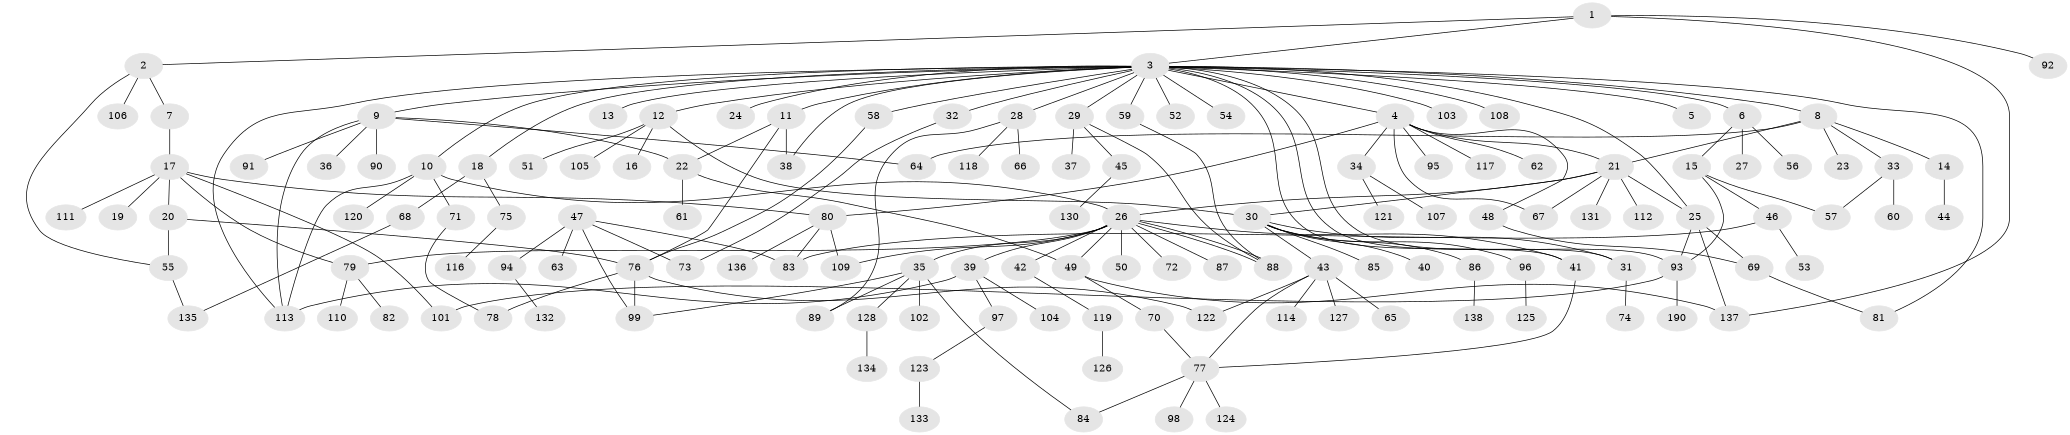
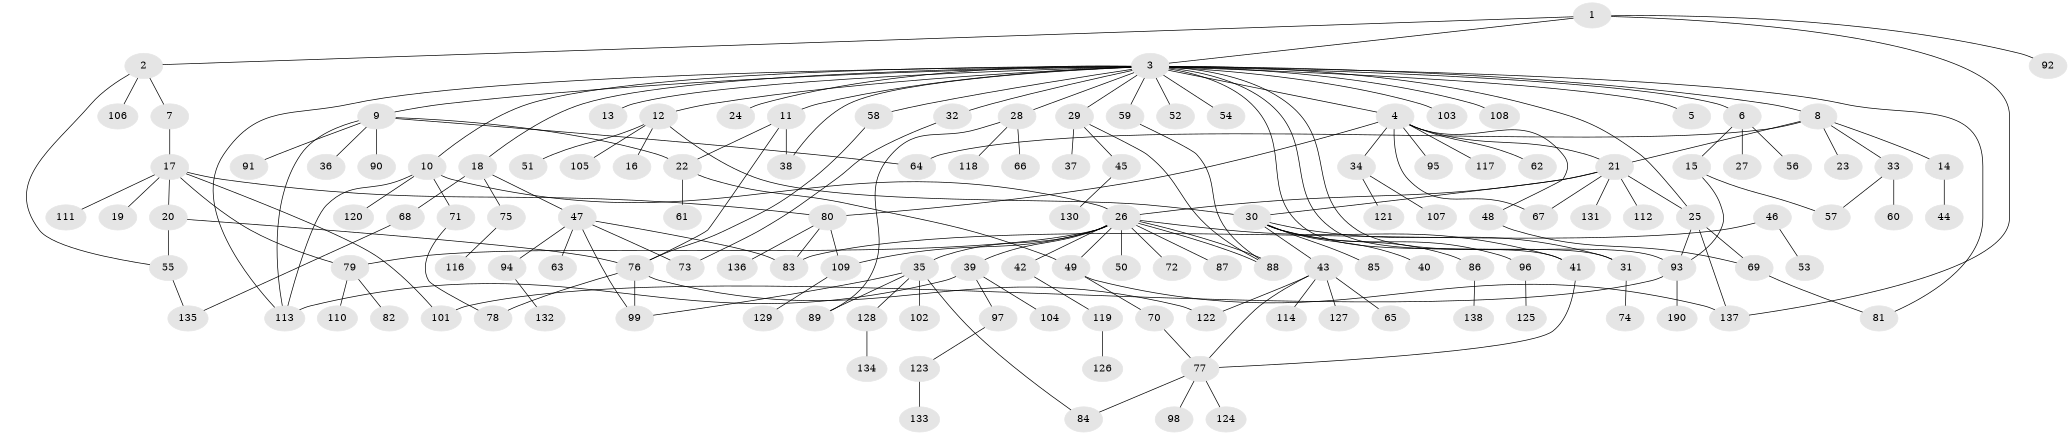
none -> (517, 187)
(1732, 192) -> none
none -> (763, 318)
